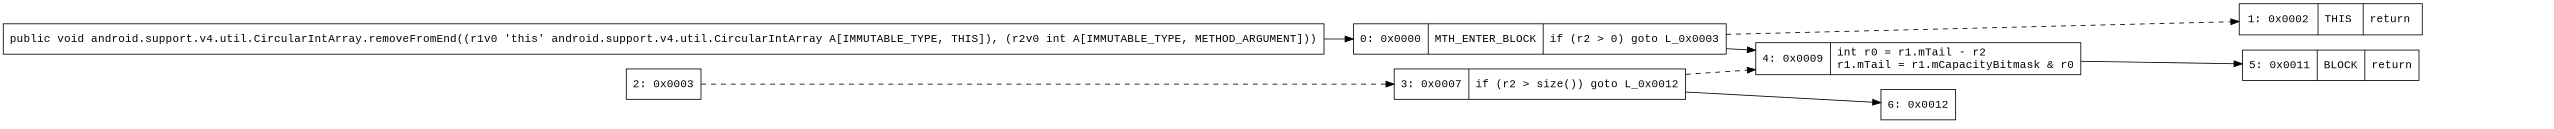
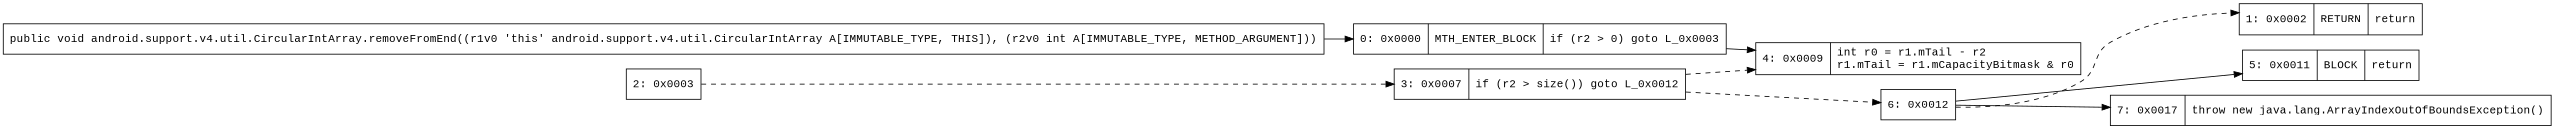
(2339, 19) -> (2341, 19)
(1978, 28) -> (2095, 64)
(2157, 62) -> (2095, 88)
(1779, 97) -> (1779, 97)
none -> (2331, 110)
